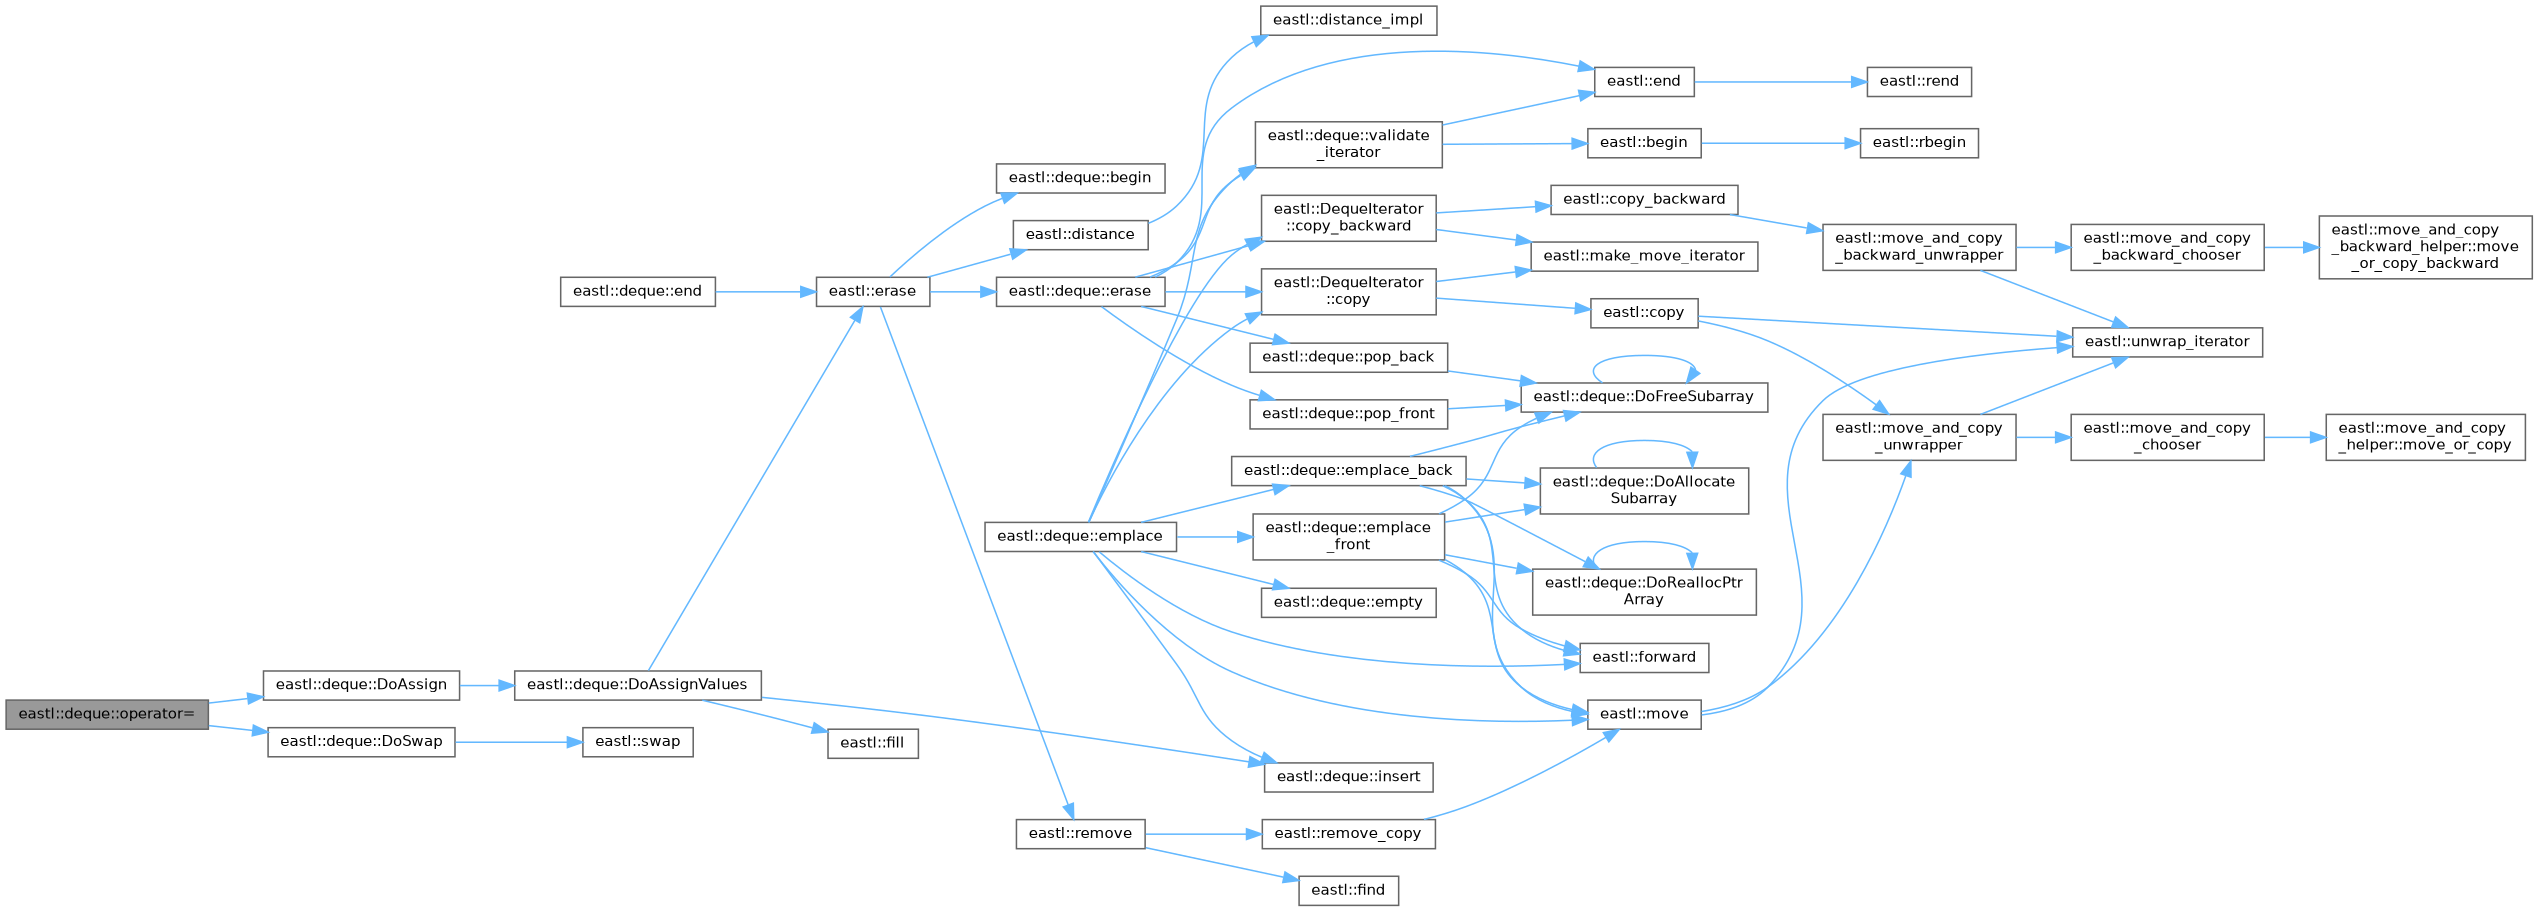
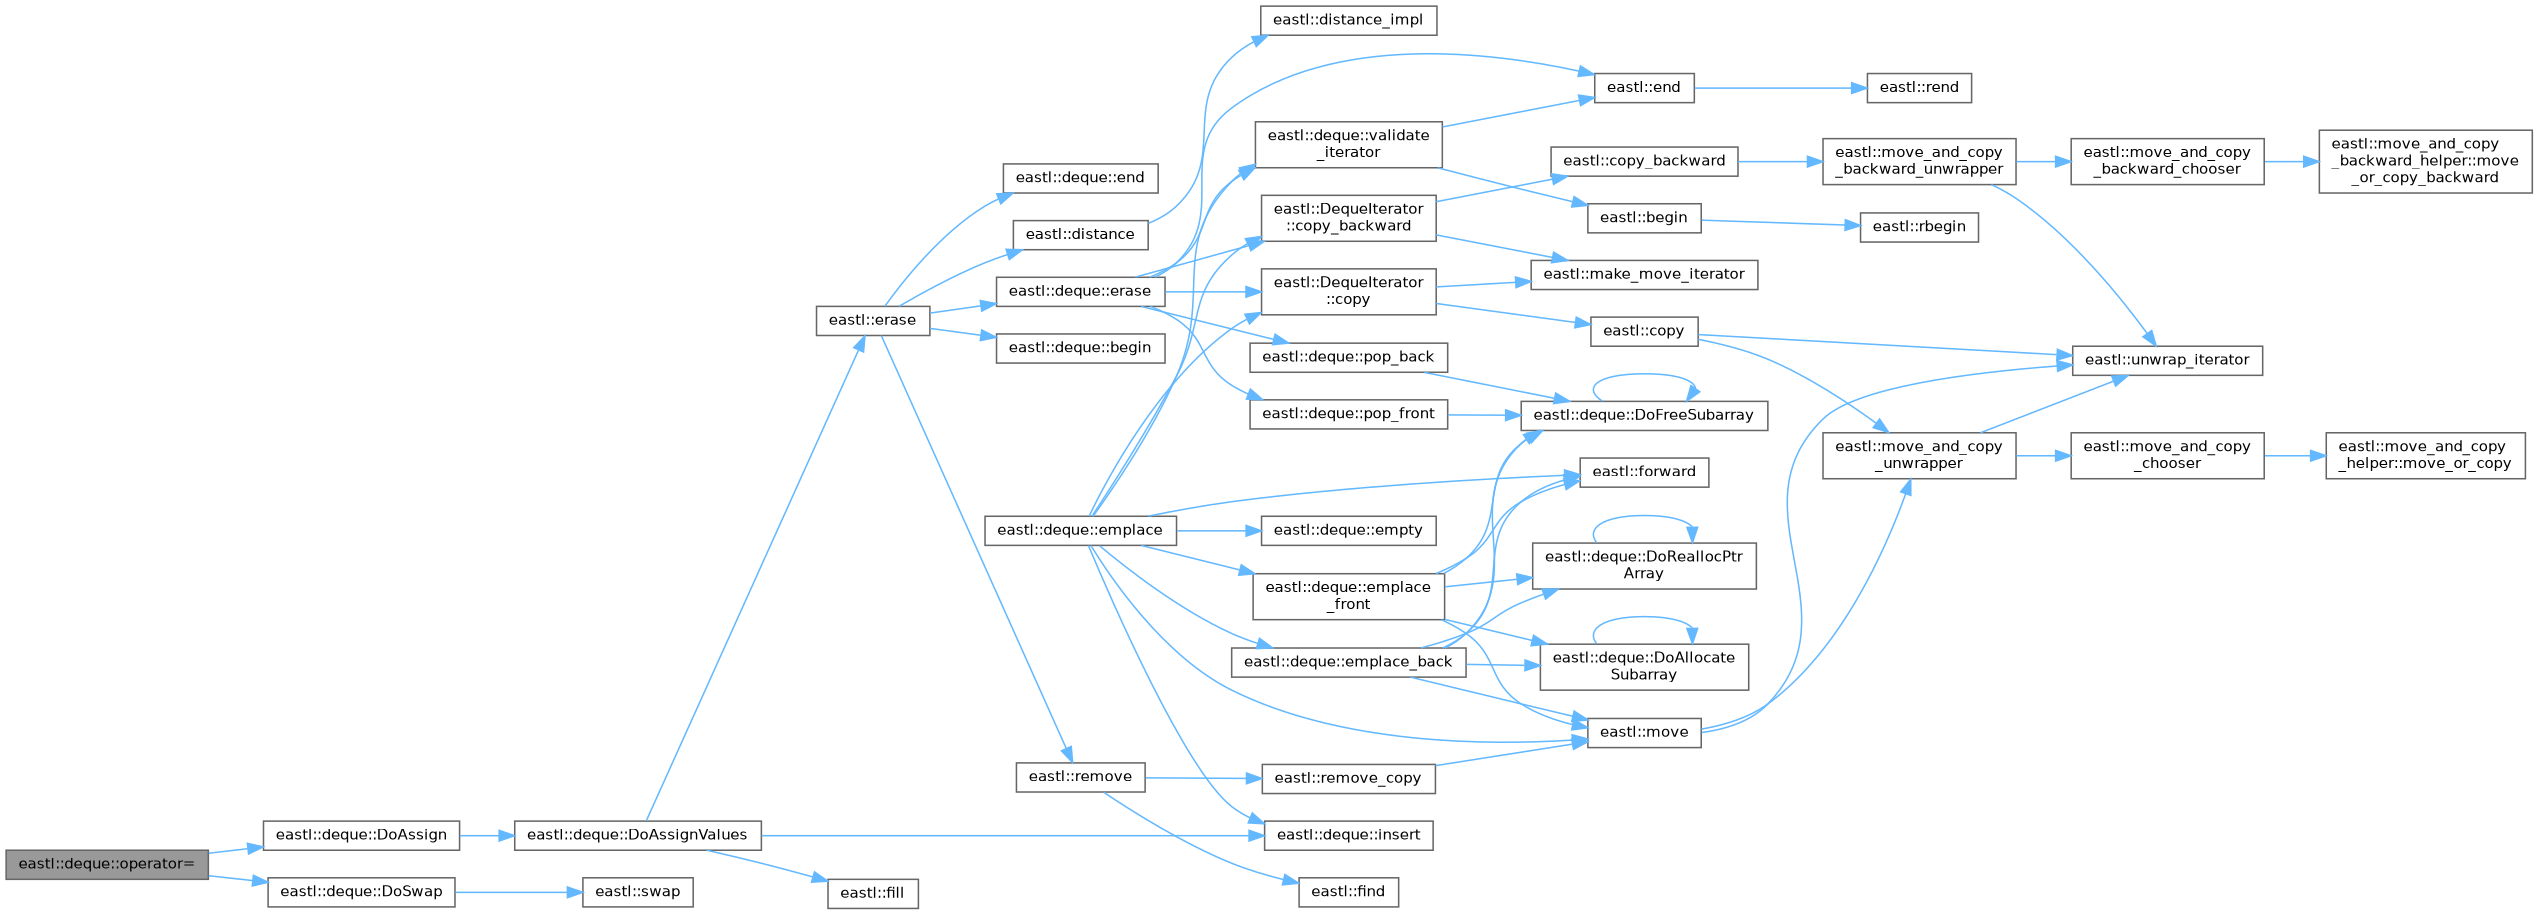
(758, 292) -> (936, 246)
